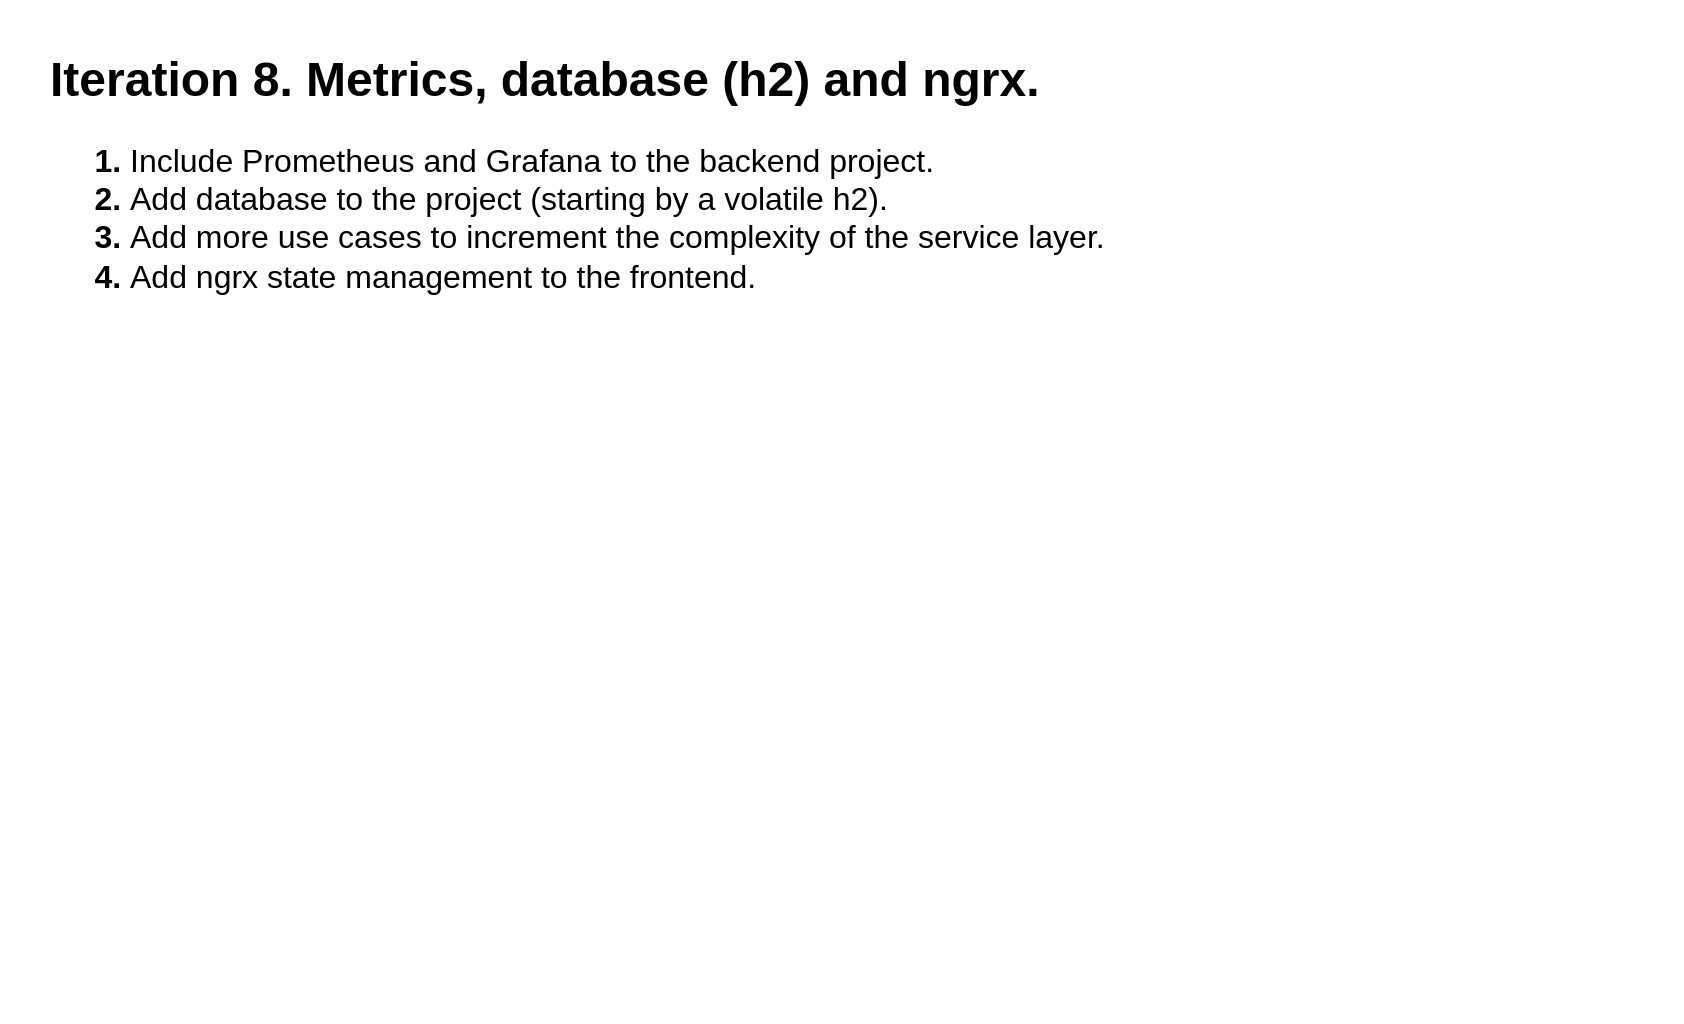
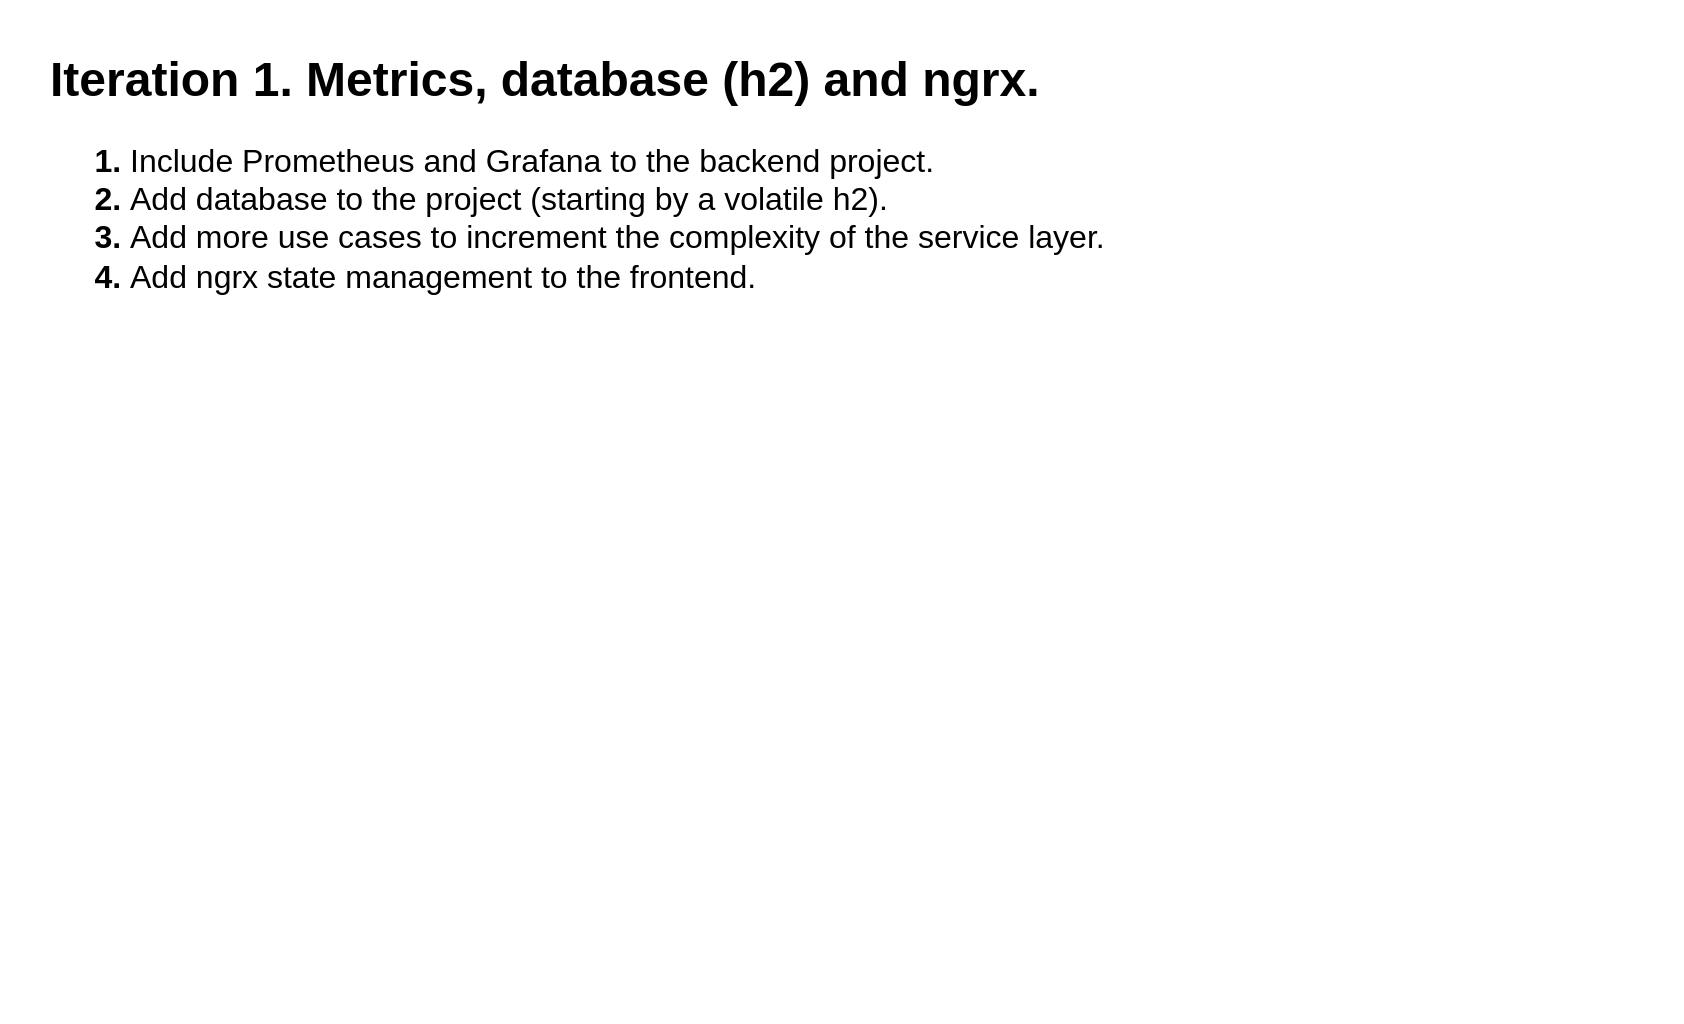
(455, 93) -> (455, 93)
